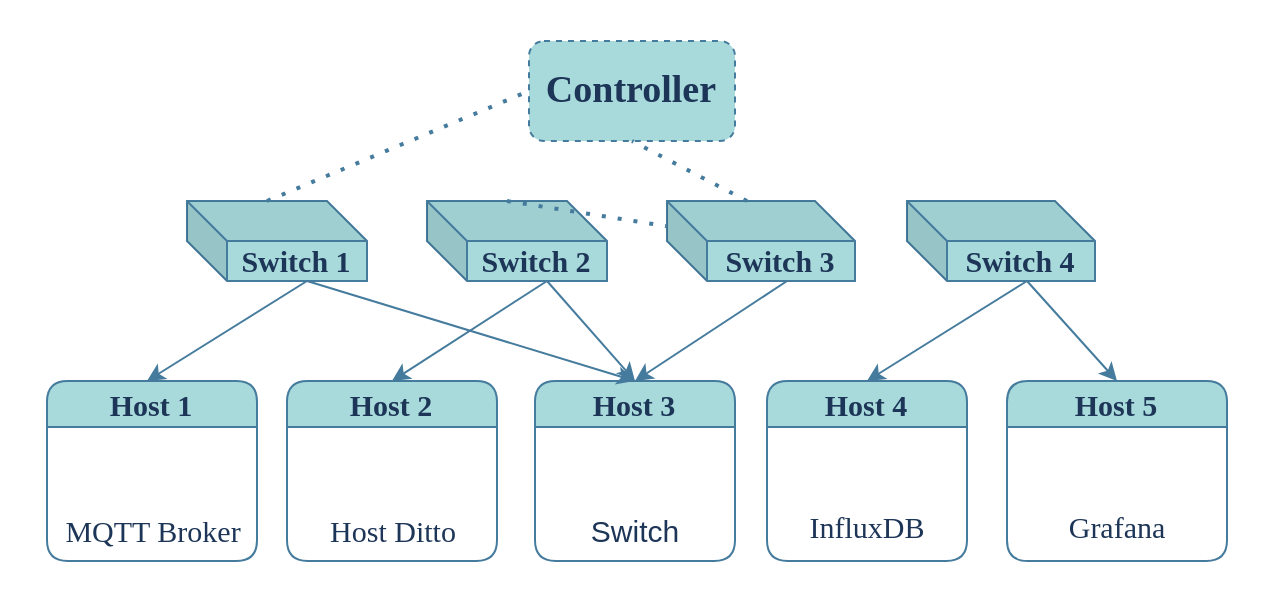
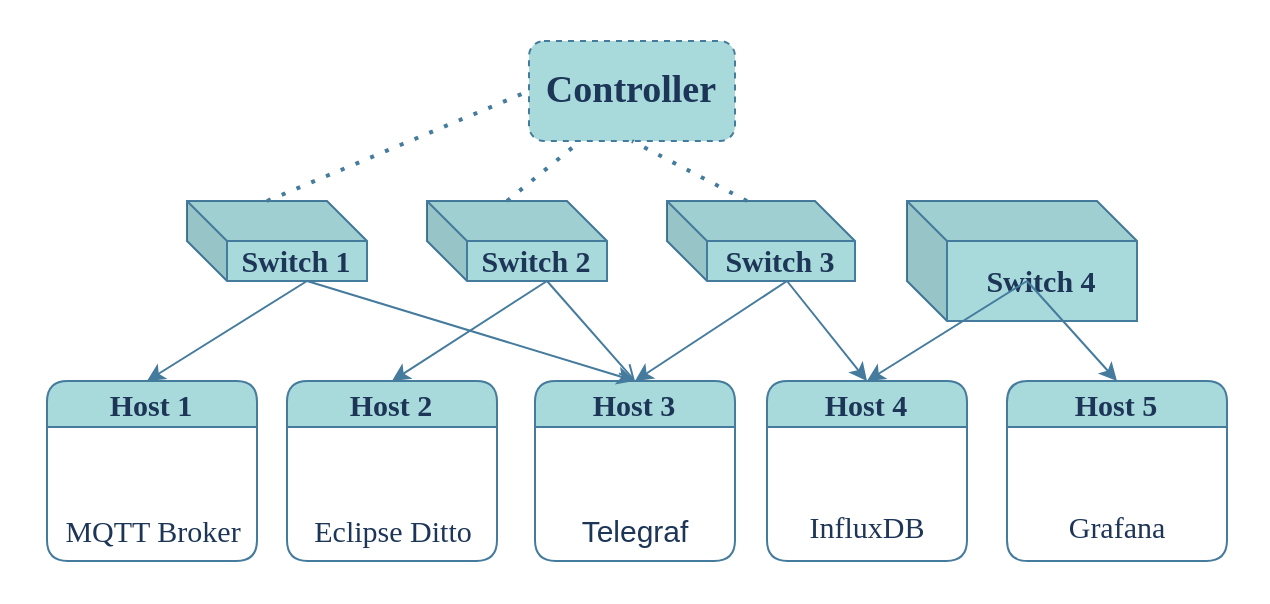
(587, 214) -> (537, 177)
(1001, 241) -> (1022, 261)
none -> (824, 327)
(625, 370) -> (627, 372)
(394, 531) -> (394, 531)
(636, 531) -> (636, 531)
